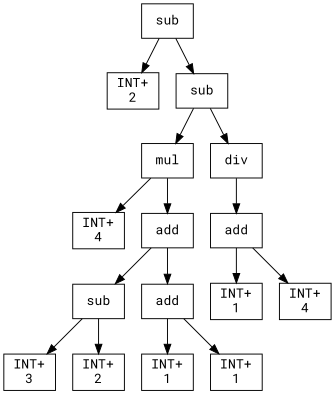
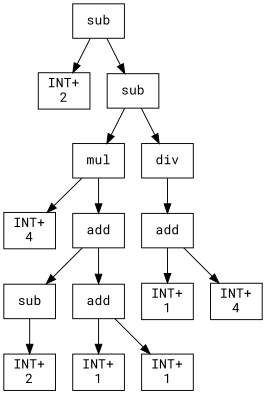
(30, 372) -> none
